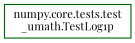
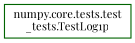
(68, 21) -> (68, 21)
